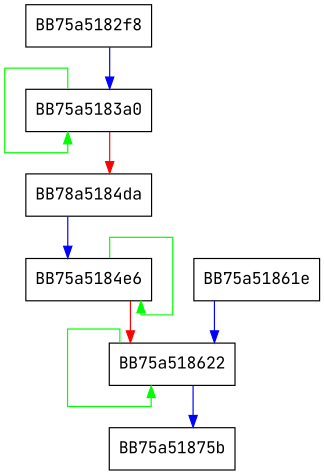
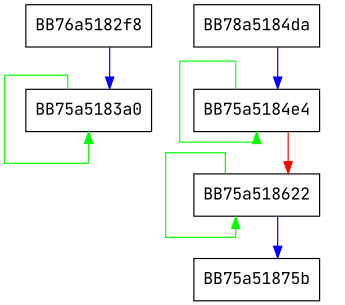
(89, 26) -> (89, 26)
(110, 147) -> none
(89, 280) -> (257, 110)
(257, 280) -> none
